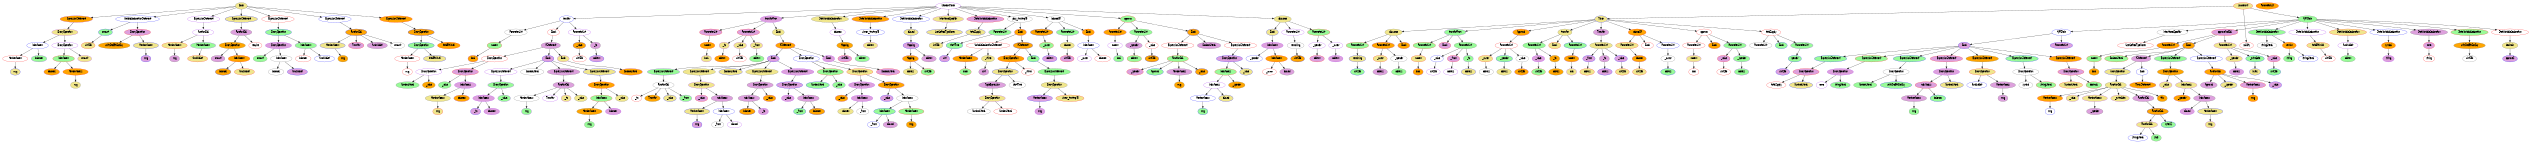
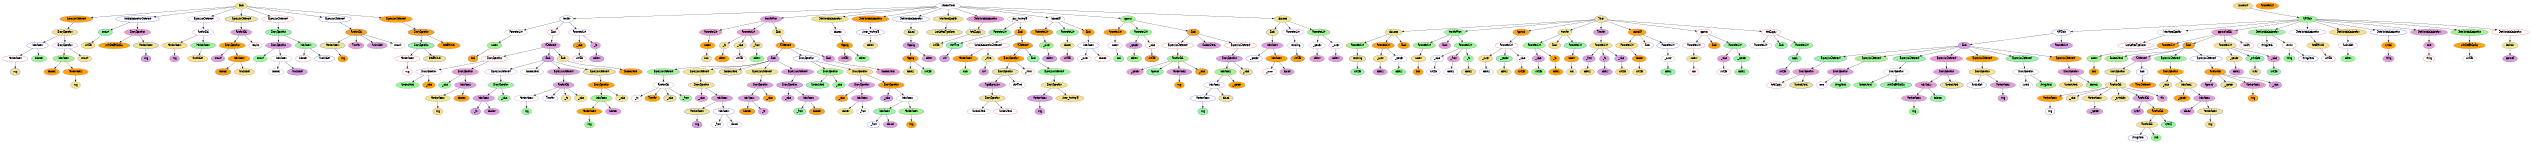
(984, 12) -> none
(1921, 12) -> none
(2245, 24) -> (2235, 39)
(2289, 45) -> (2289, 45)
(1795, 59) -> (1795, 59)
(2162, 98) -> (2162, 98)
none -> (2137, 111)
